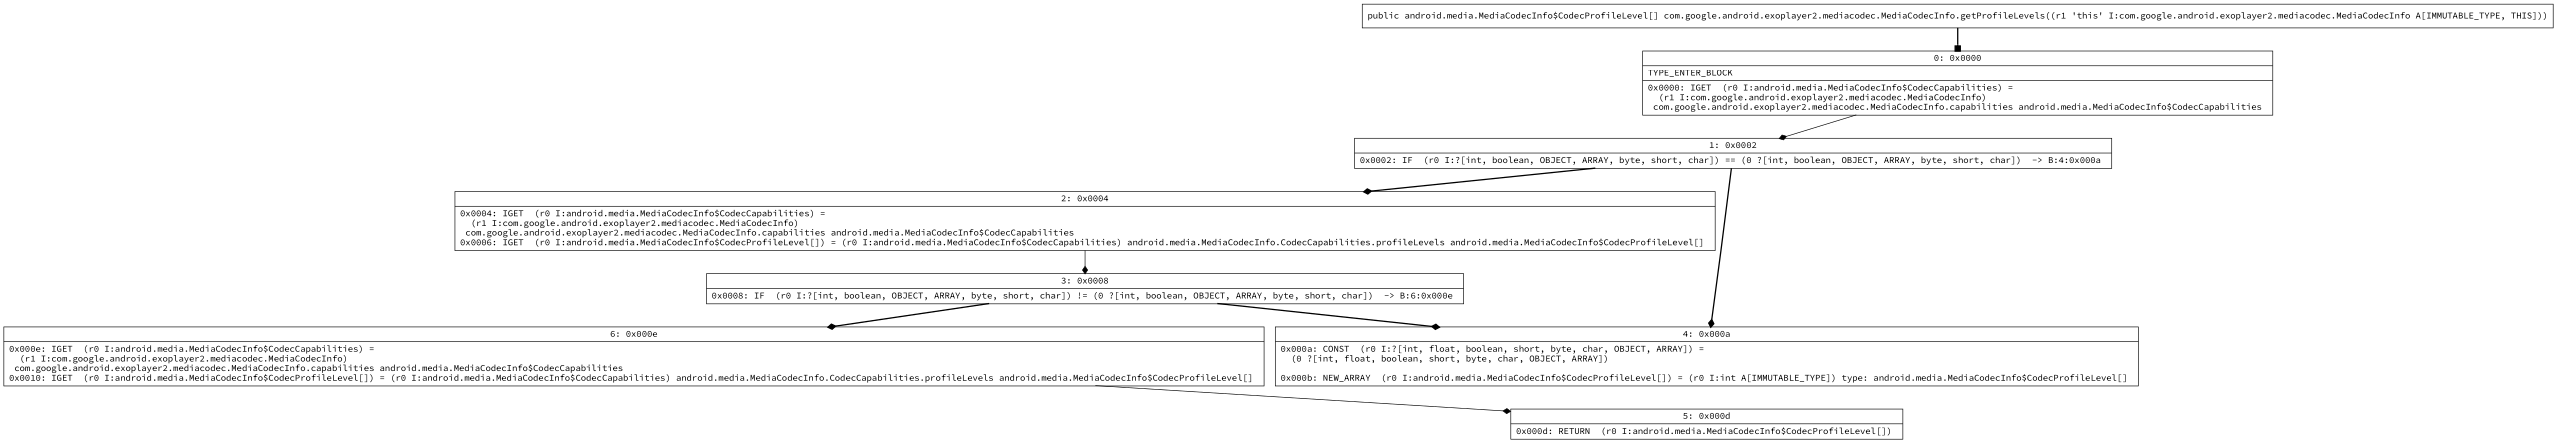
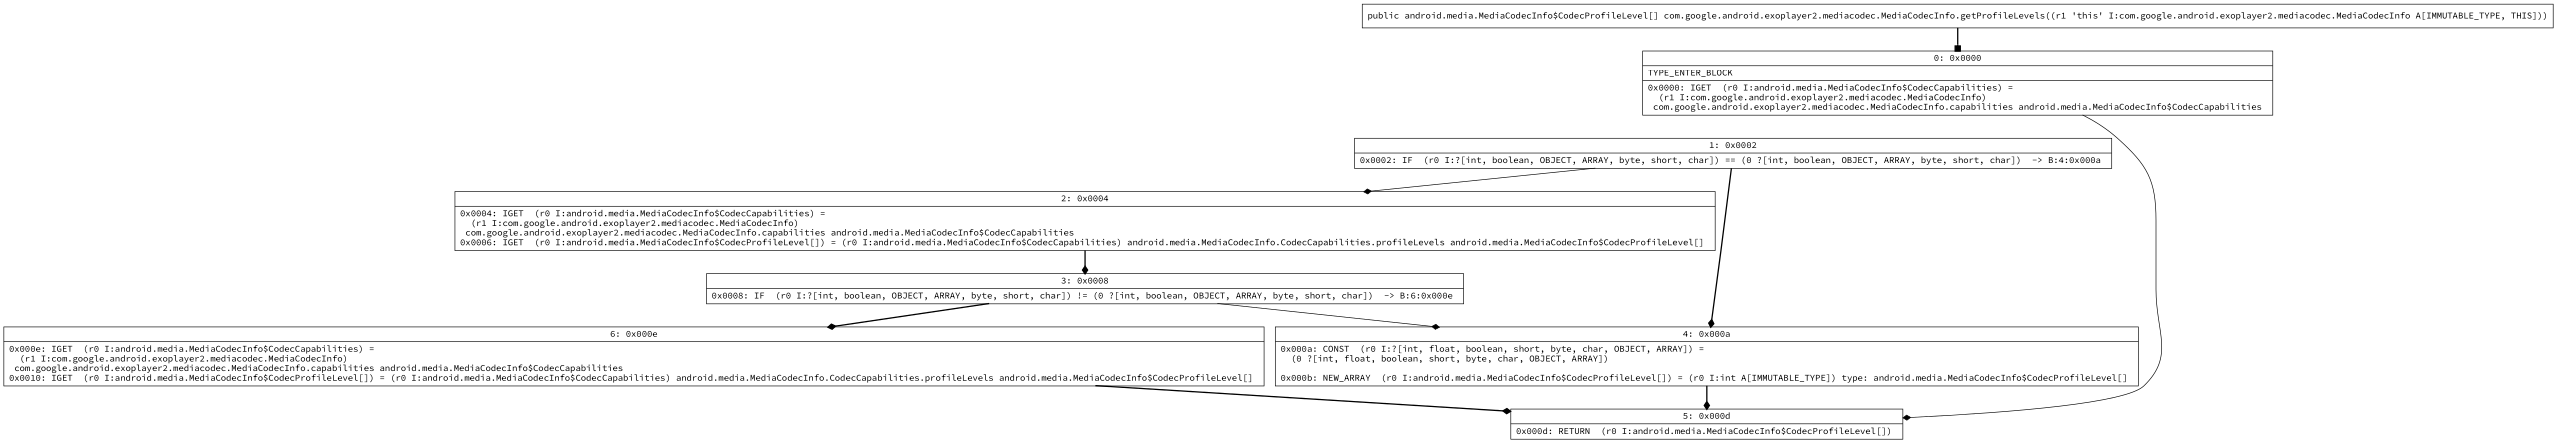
(1821, 126) -> (2161, 355)
(1483, 180) -> (1483, 180)
(1085, 258) -> (1085, 258)
(1325, 315) -> (1325, 315)
none -> (1707, 394)
(1299, 398) -> (1299, 398)
